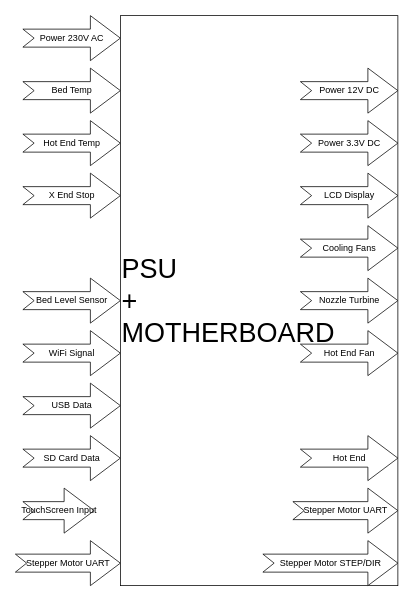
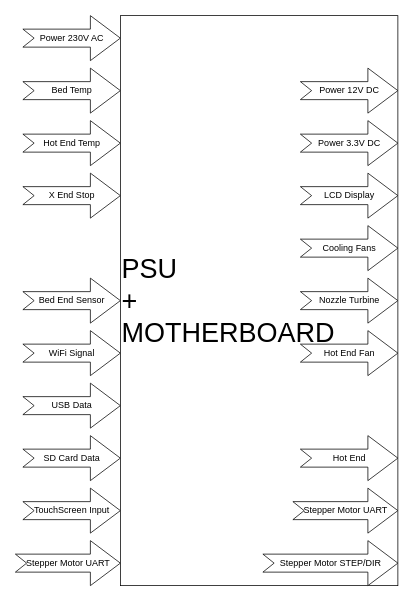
(72, 300) -> (72, 300)
(59, 510) -> (72, 510)
